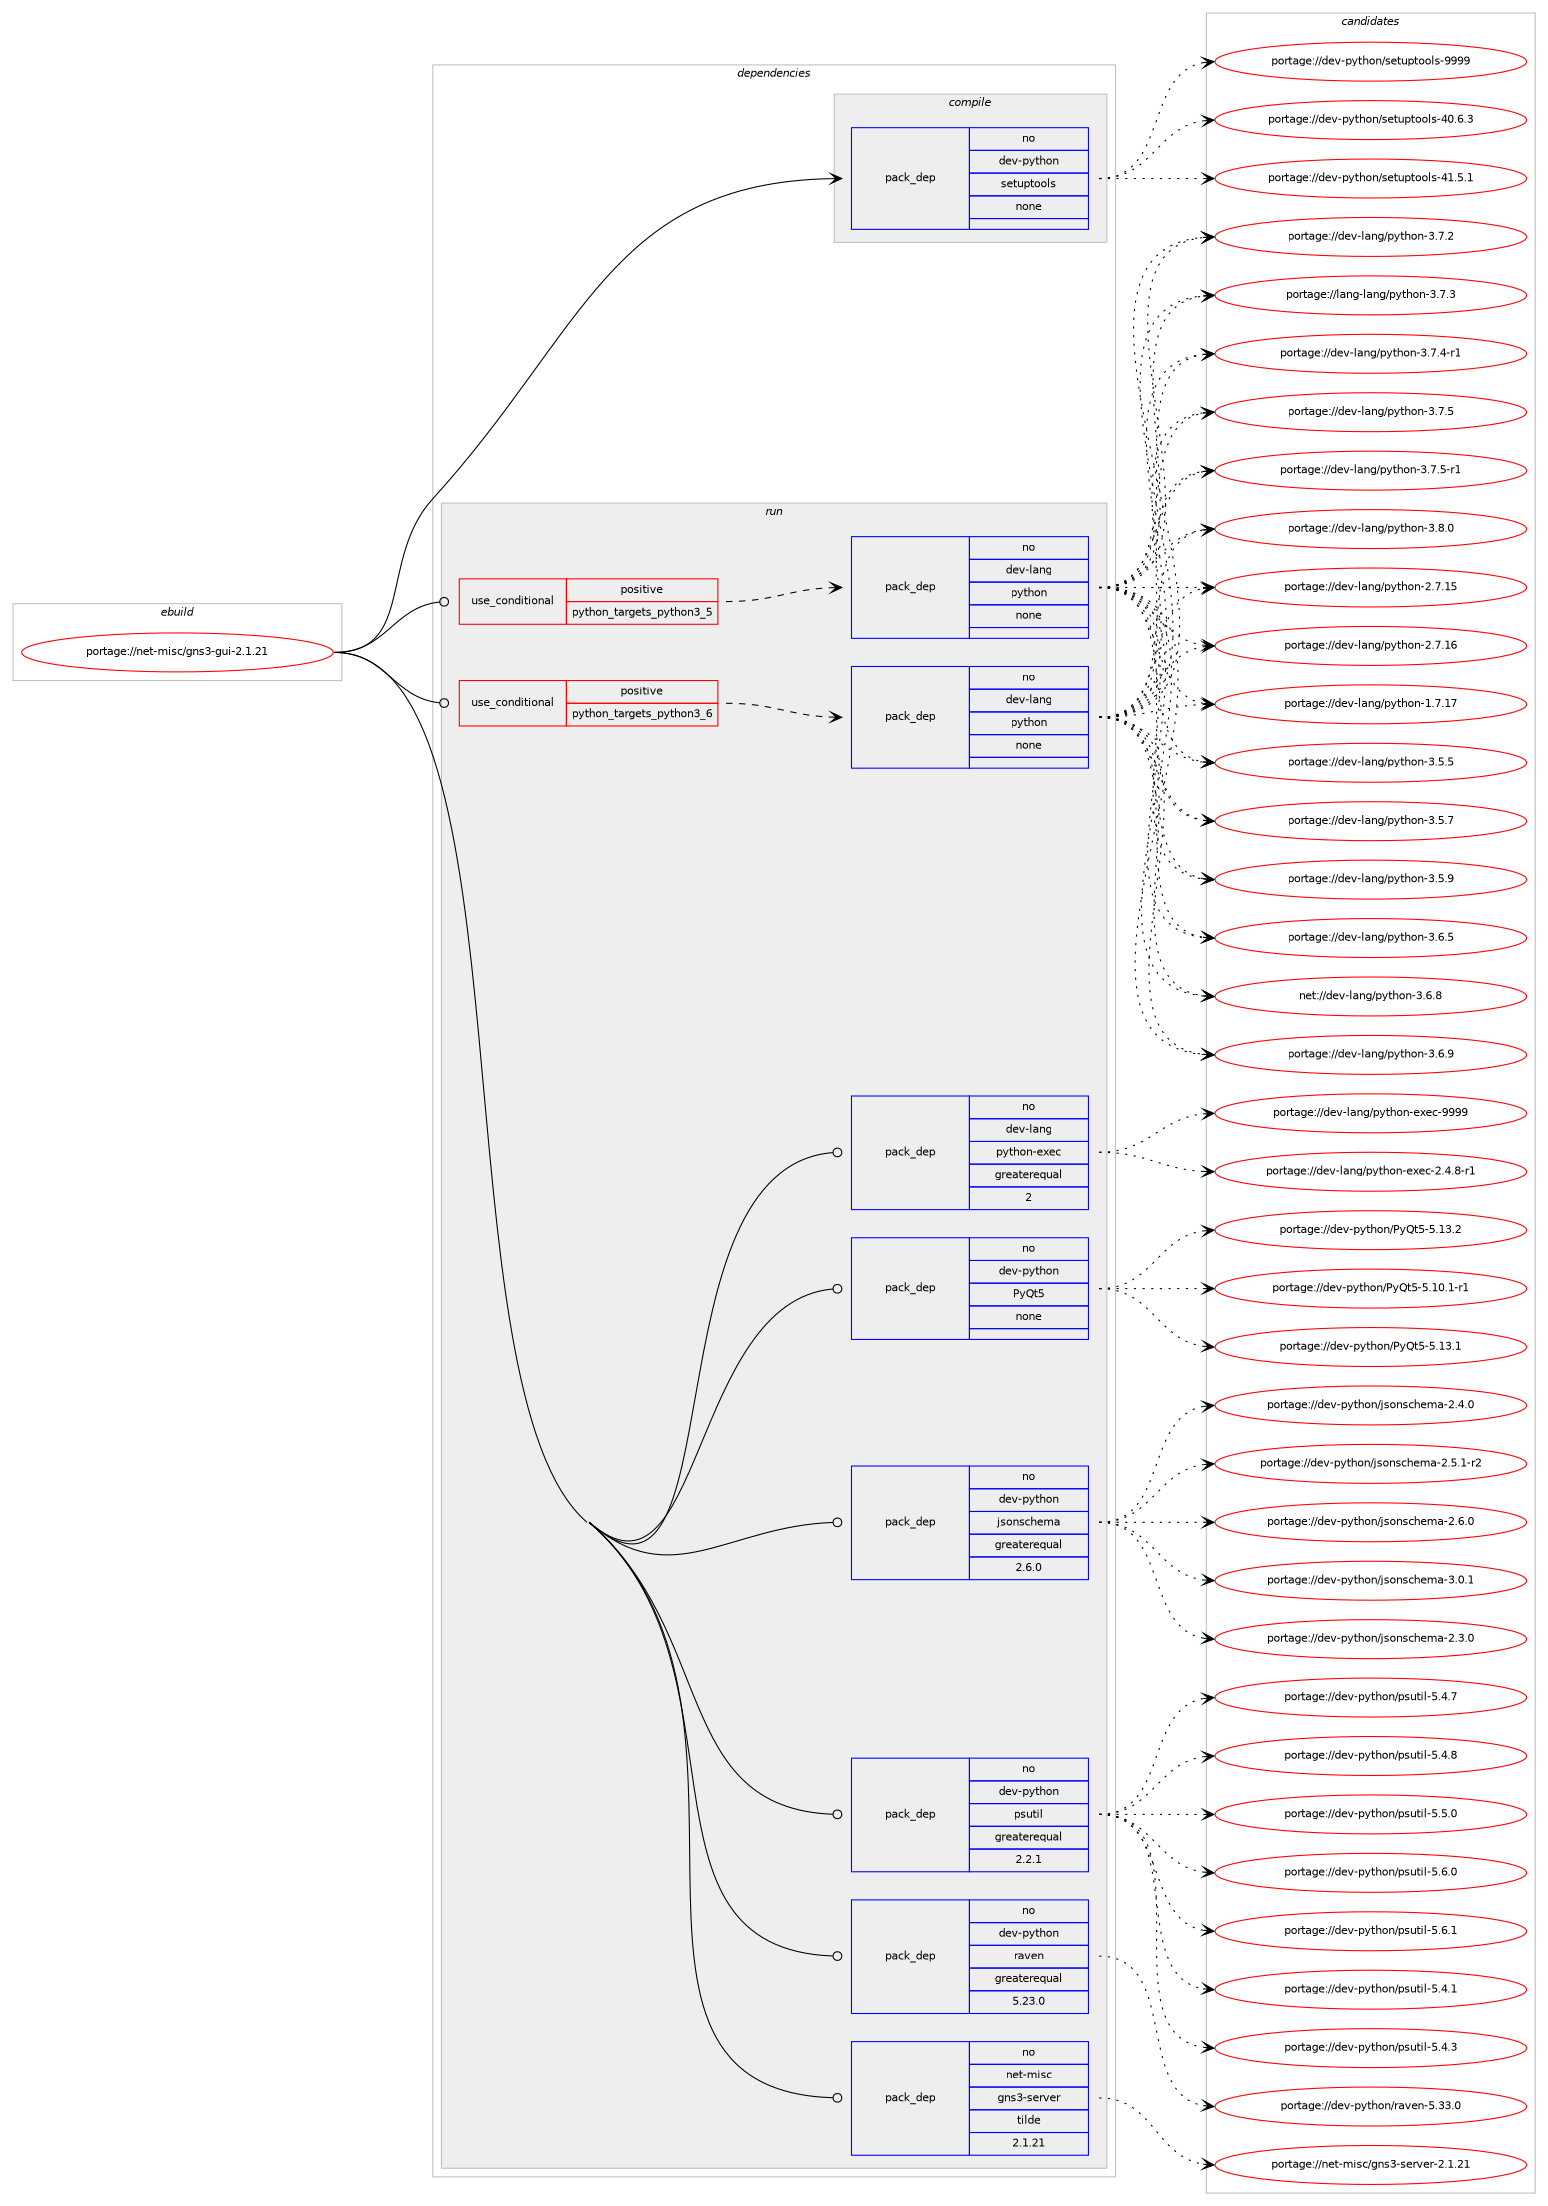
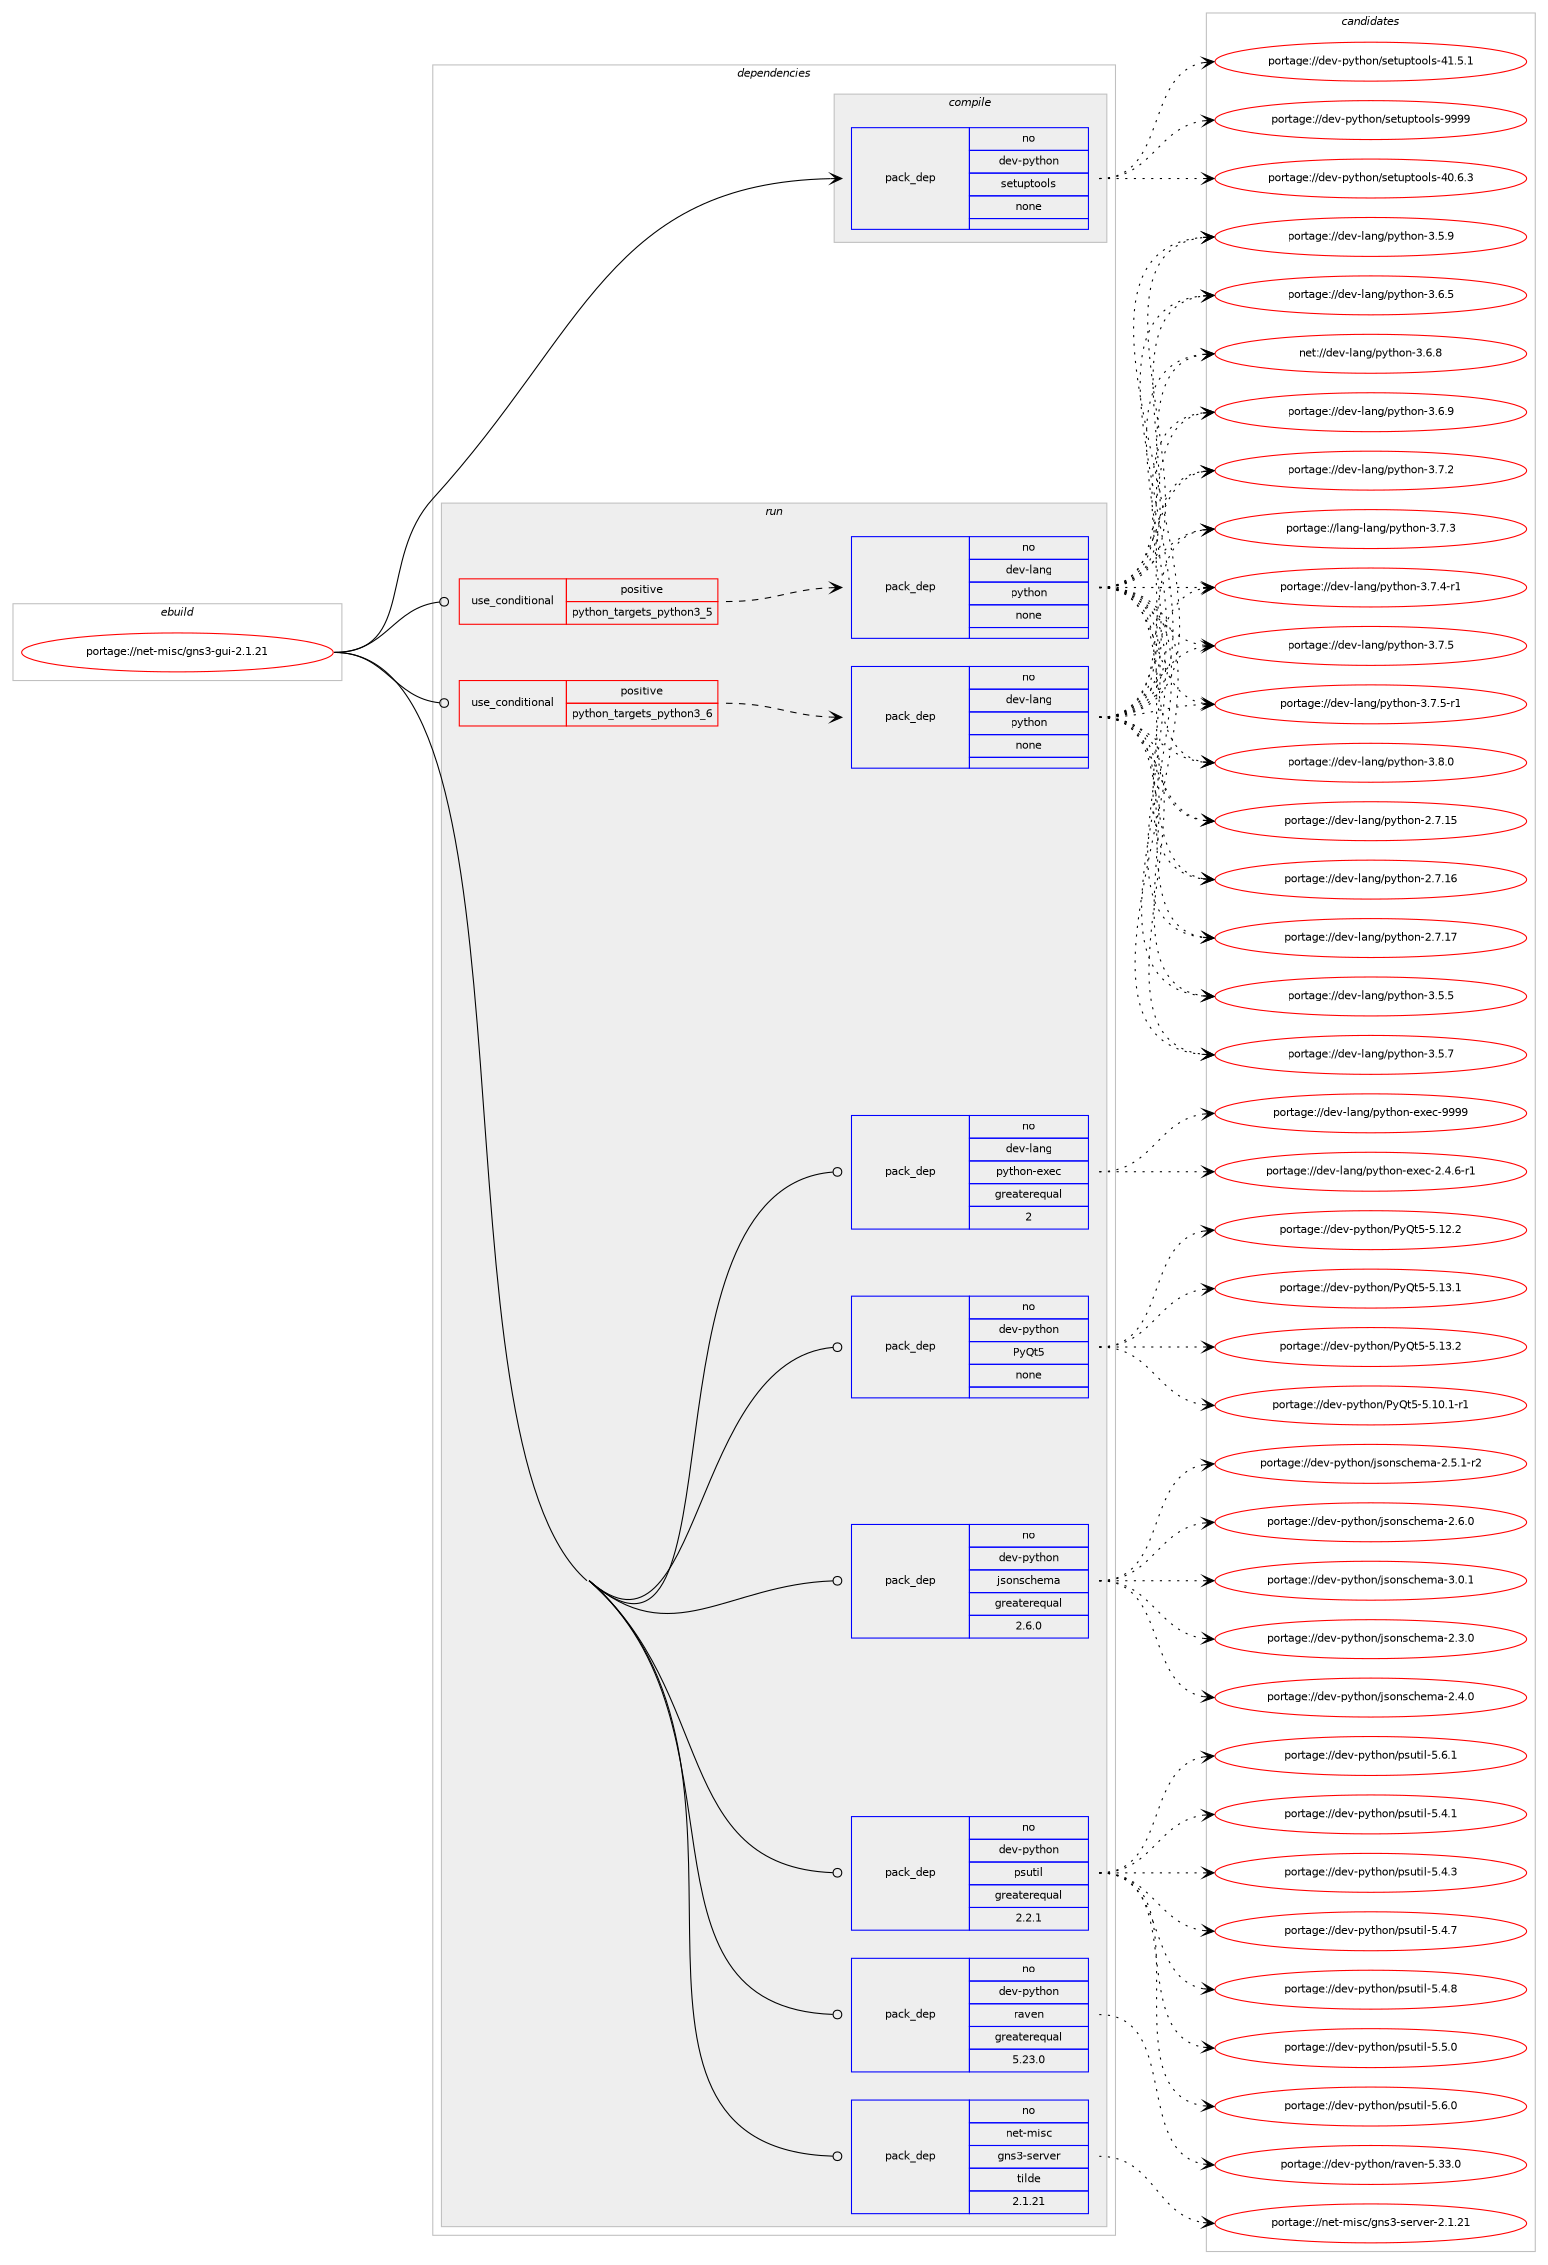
(1371, 704) -> (1371, 938)
(1371, 1172) -> (1371, 1172)
none -> (1371, 1230)
